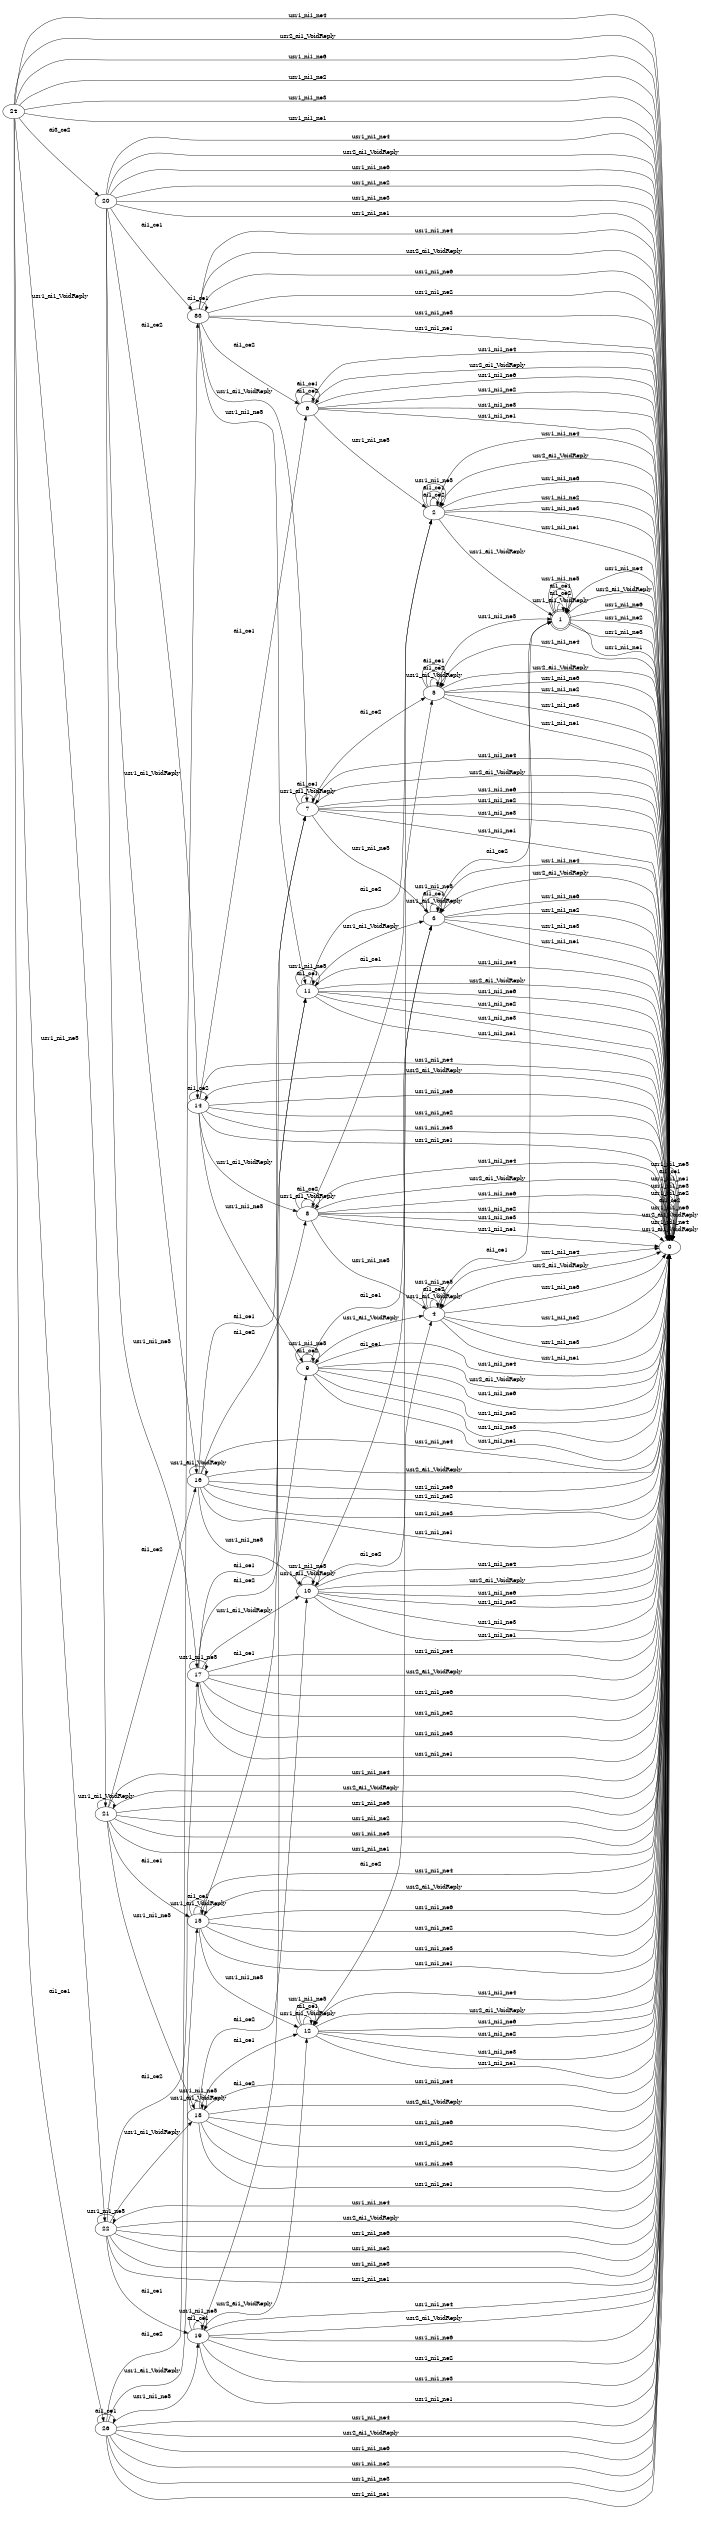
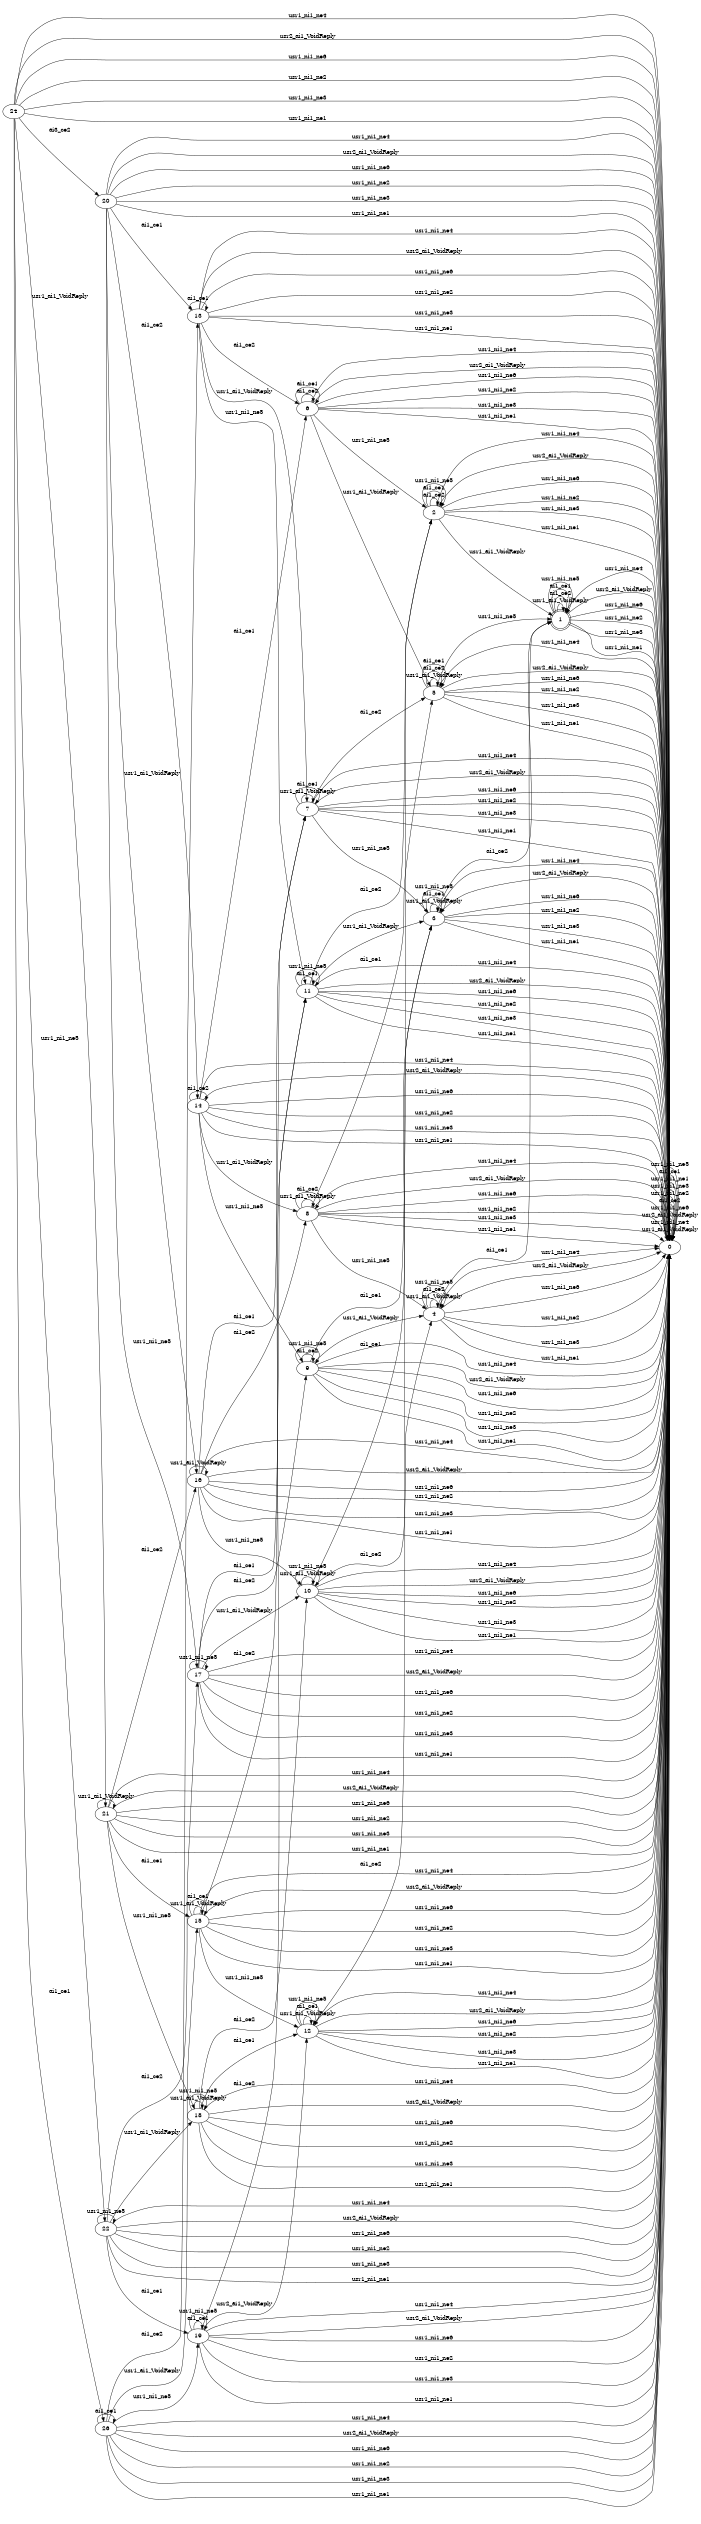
(198, 316) -> (198, 316)
none -> (367, 550)
(244, 1654) -> (244, 1654)
